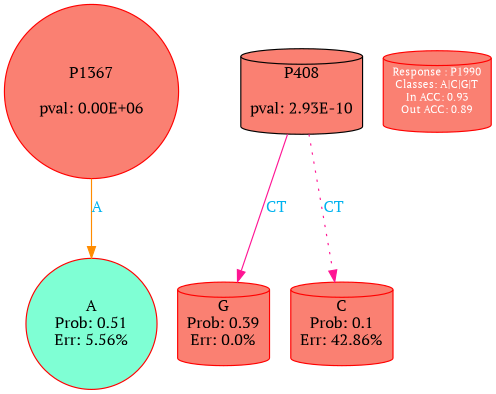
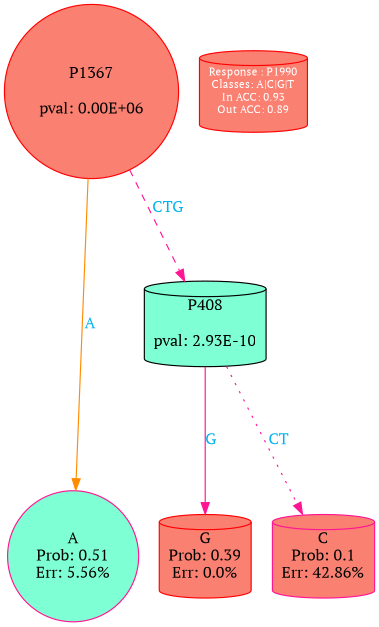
(302, 91) -> (205, 324)
(277, 208) -> (211, 440)
none -> (155, 220)
(91, 324) -> (73, 556)
(342, 324) -> (324, 556)
